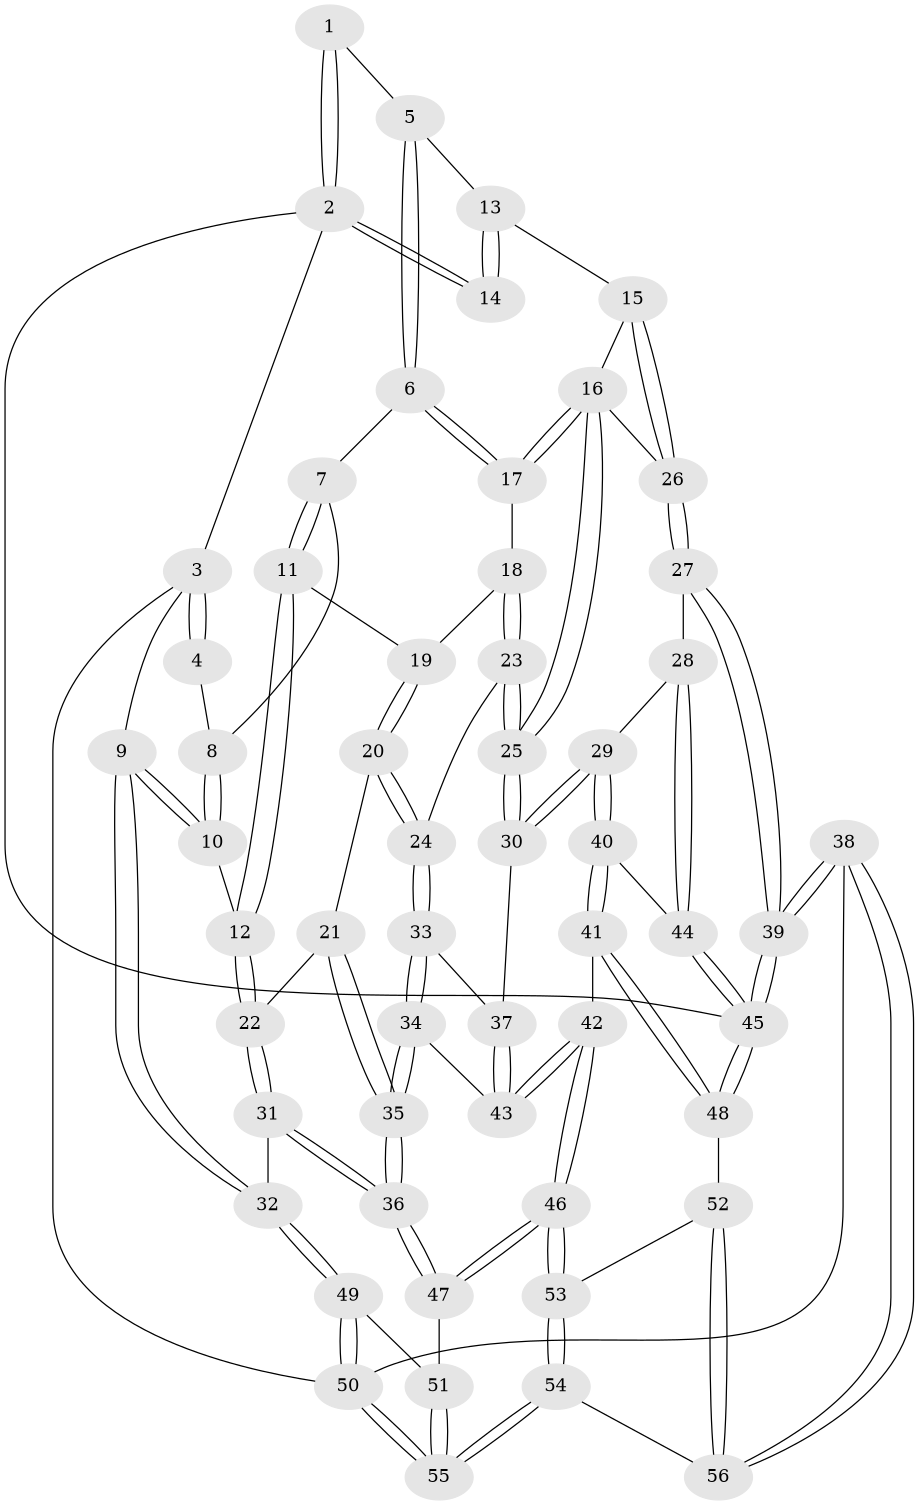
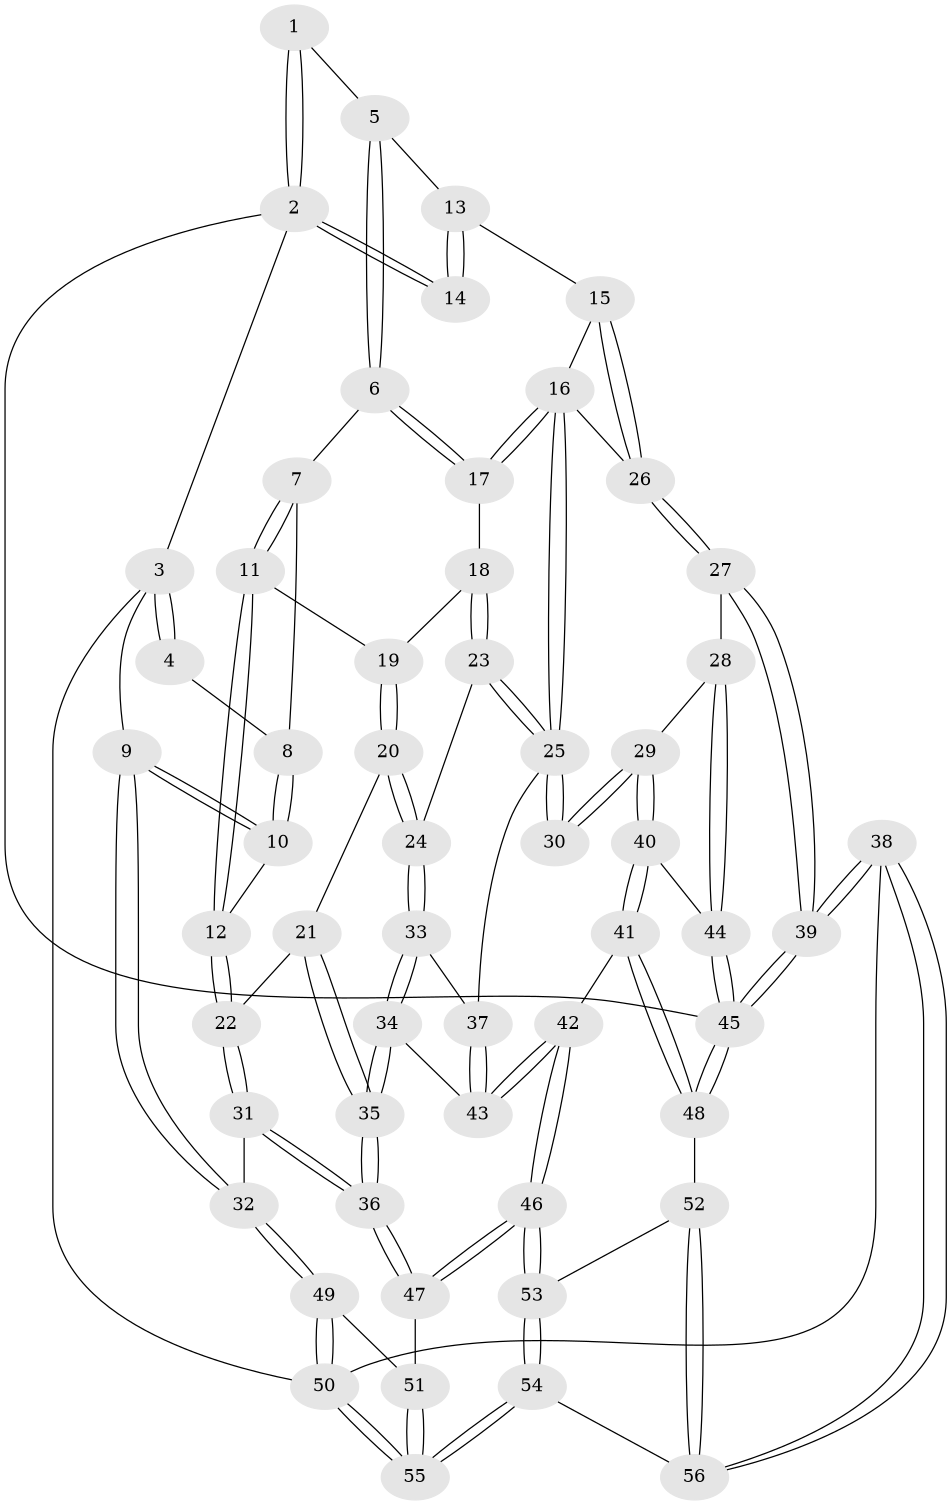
(507, 934) -> (492, 882)
